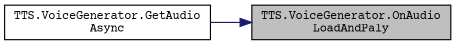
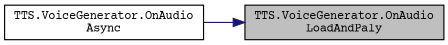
(108, 22) -> (104, 22)
